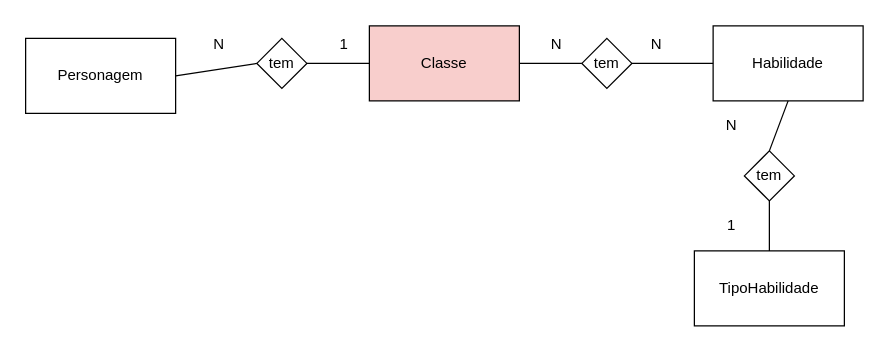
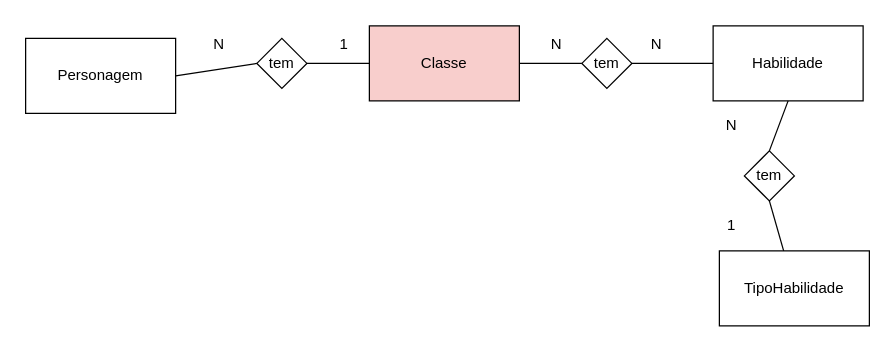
(769, 288) -> (794, 288)
